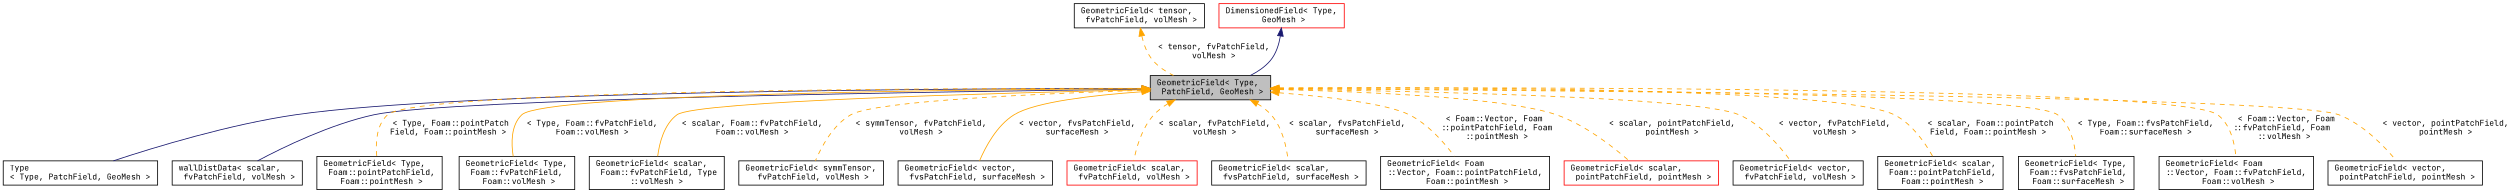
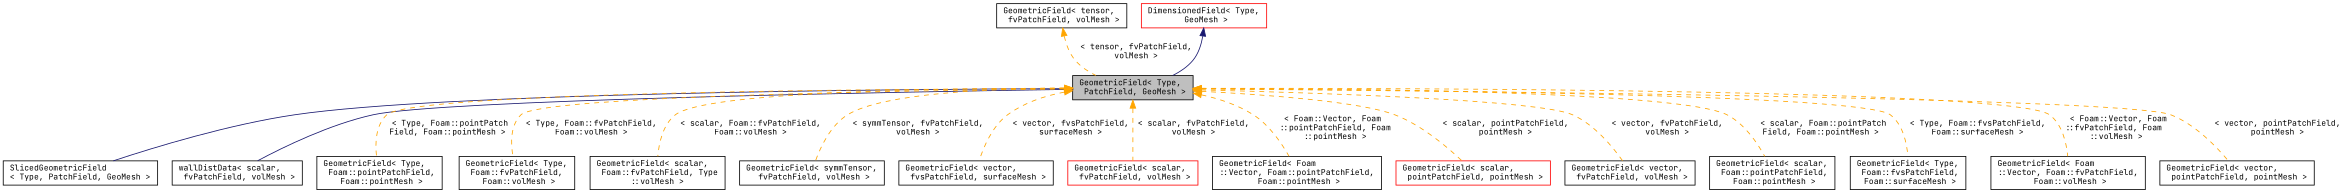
(809, 93) -> (770, 95)
(860, 99) -> (846, 92)
(1048, 103) -> (1010, 113)
(80, 173) -> (80, 173)
(1289, 173) -> none
